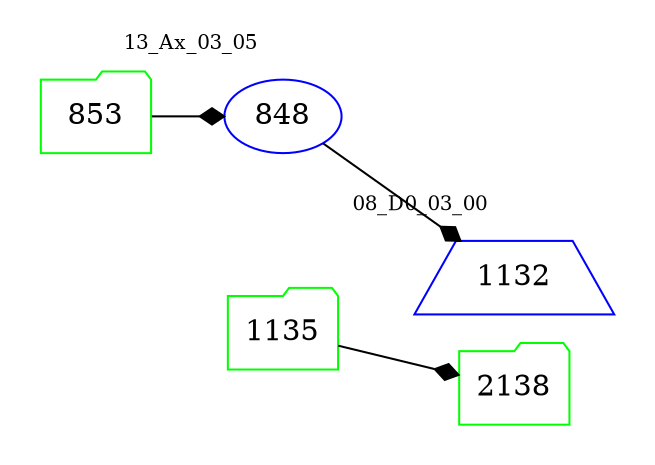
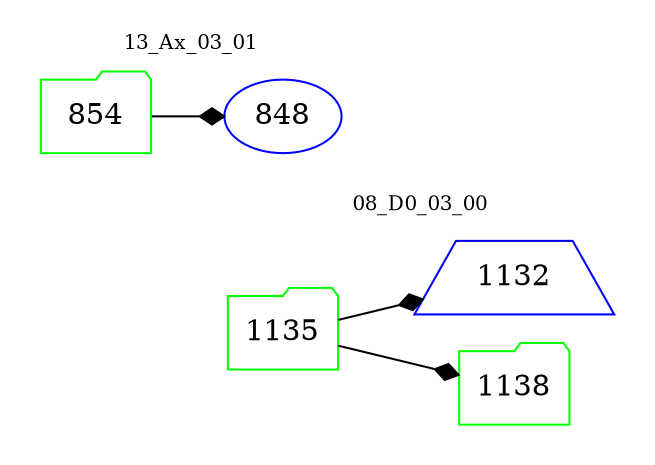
(191, 44) -> (191, 44)
(96, 116) -> (96, 116)
(402, 200) -> (368, 313)
(514, 388) -> (514, 388)
